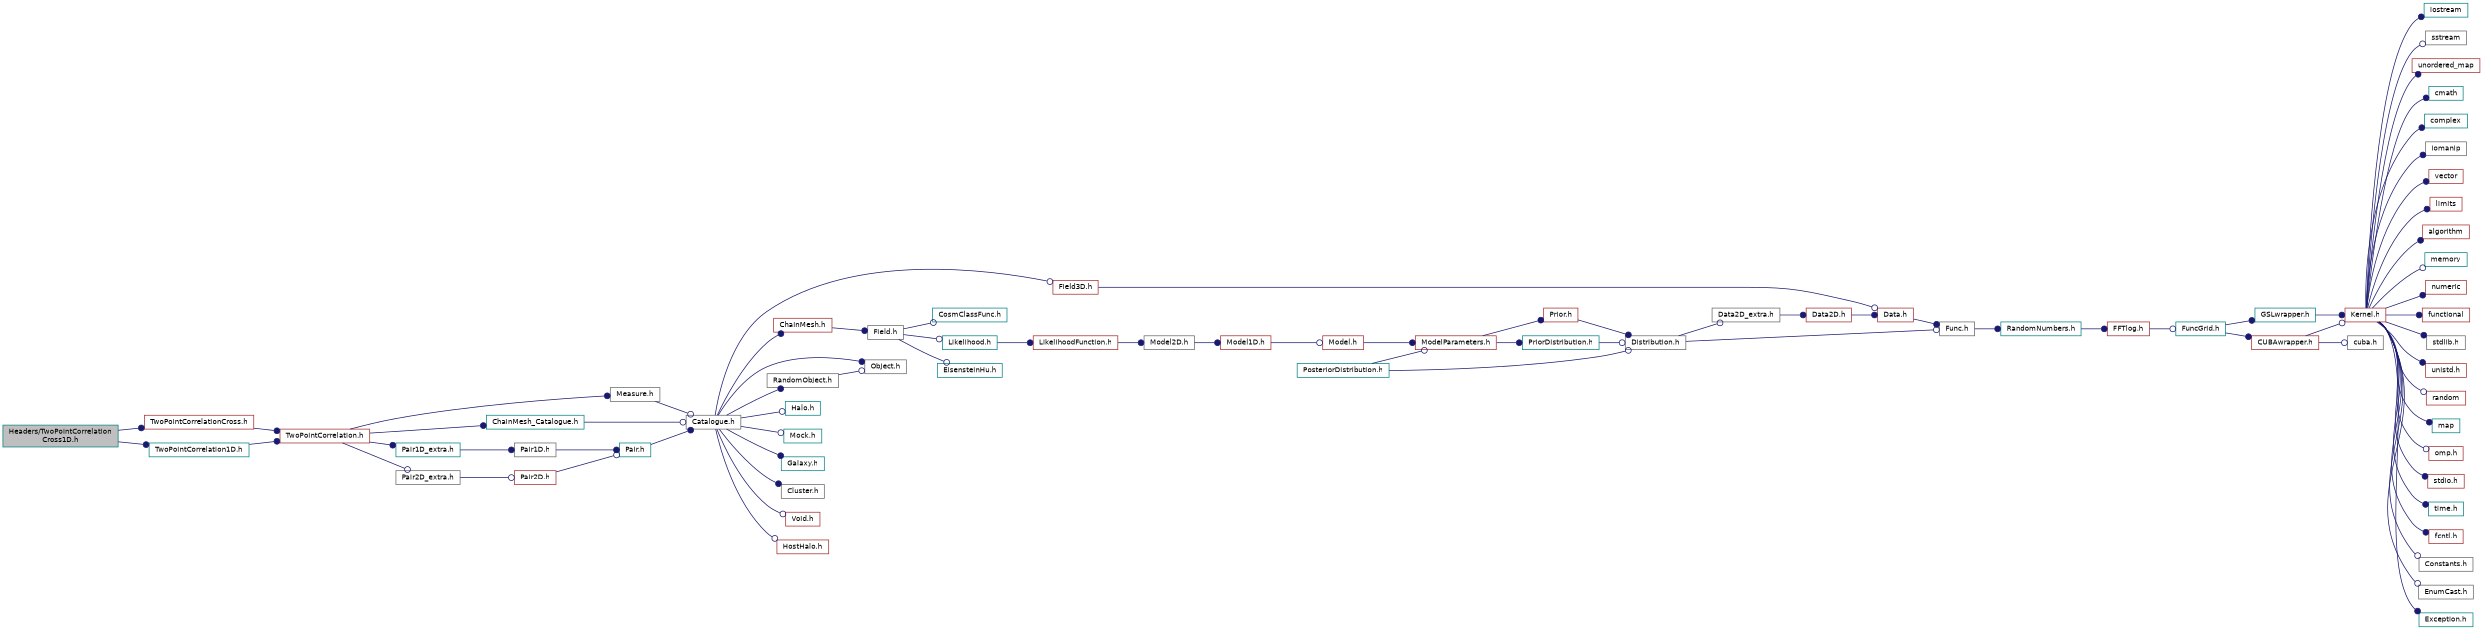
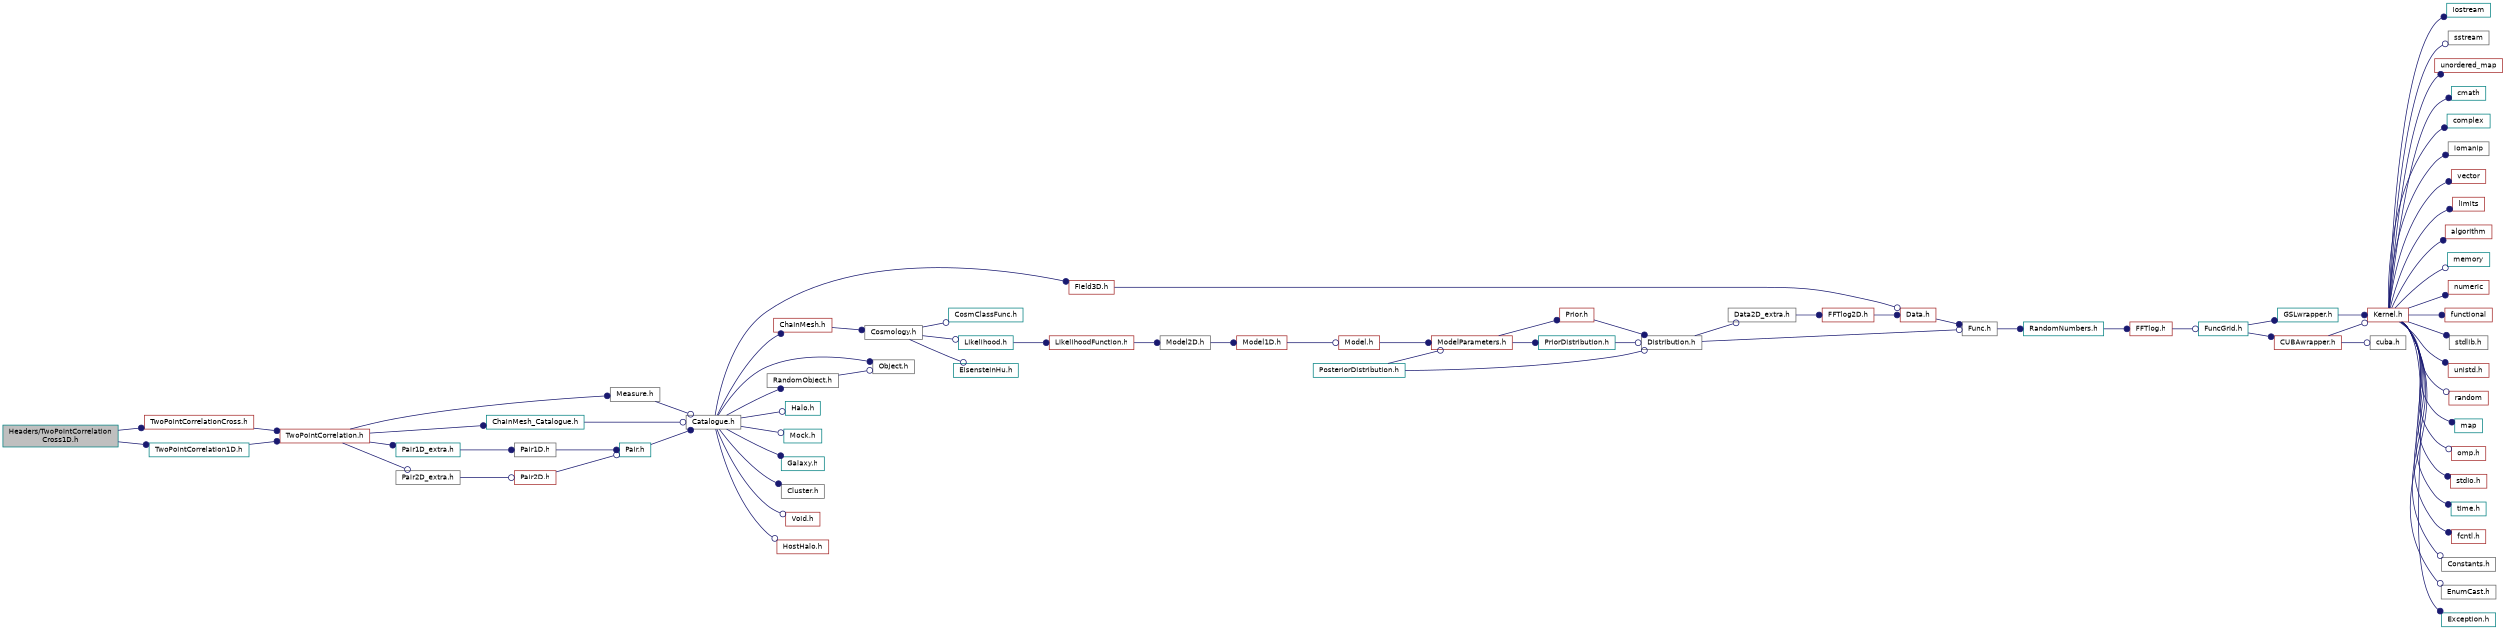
(845, 279) -> (853, 277)
(1829, 315) -> (1848, 315)
(886, 332) -> (894, 332)
